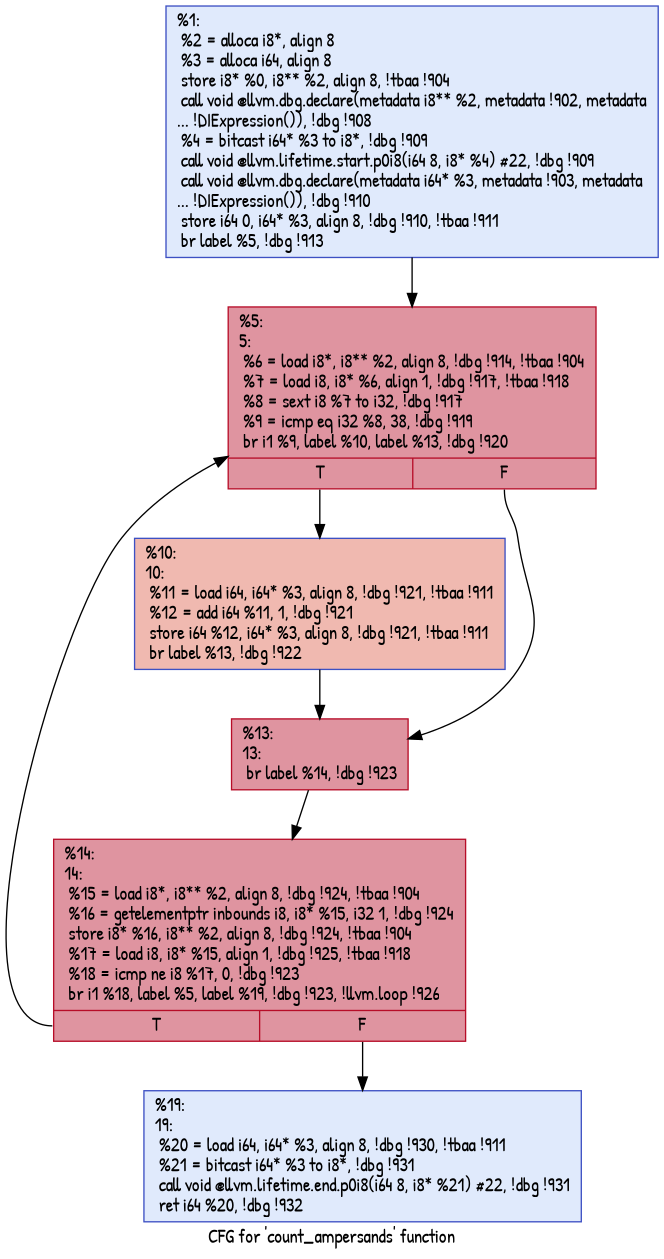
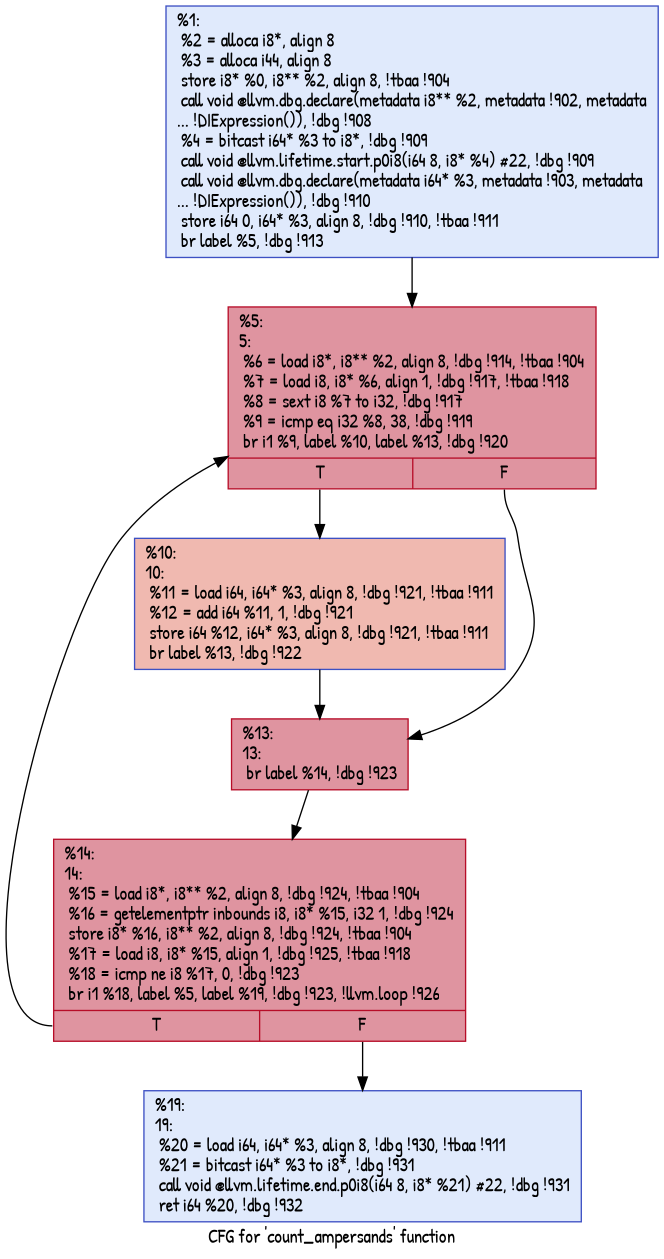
(254, 61) -> (254, 61)
